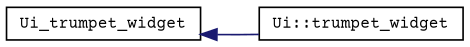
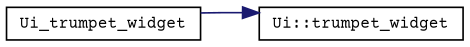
(238, 35) -> (222, 13)
